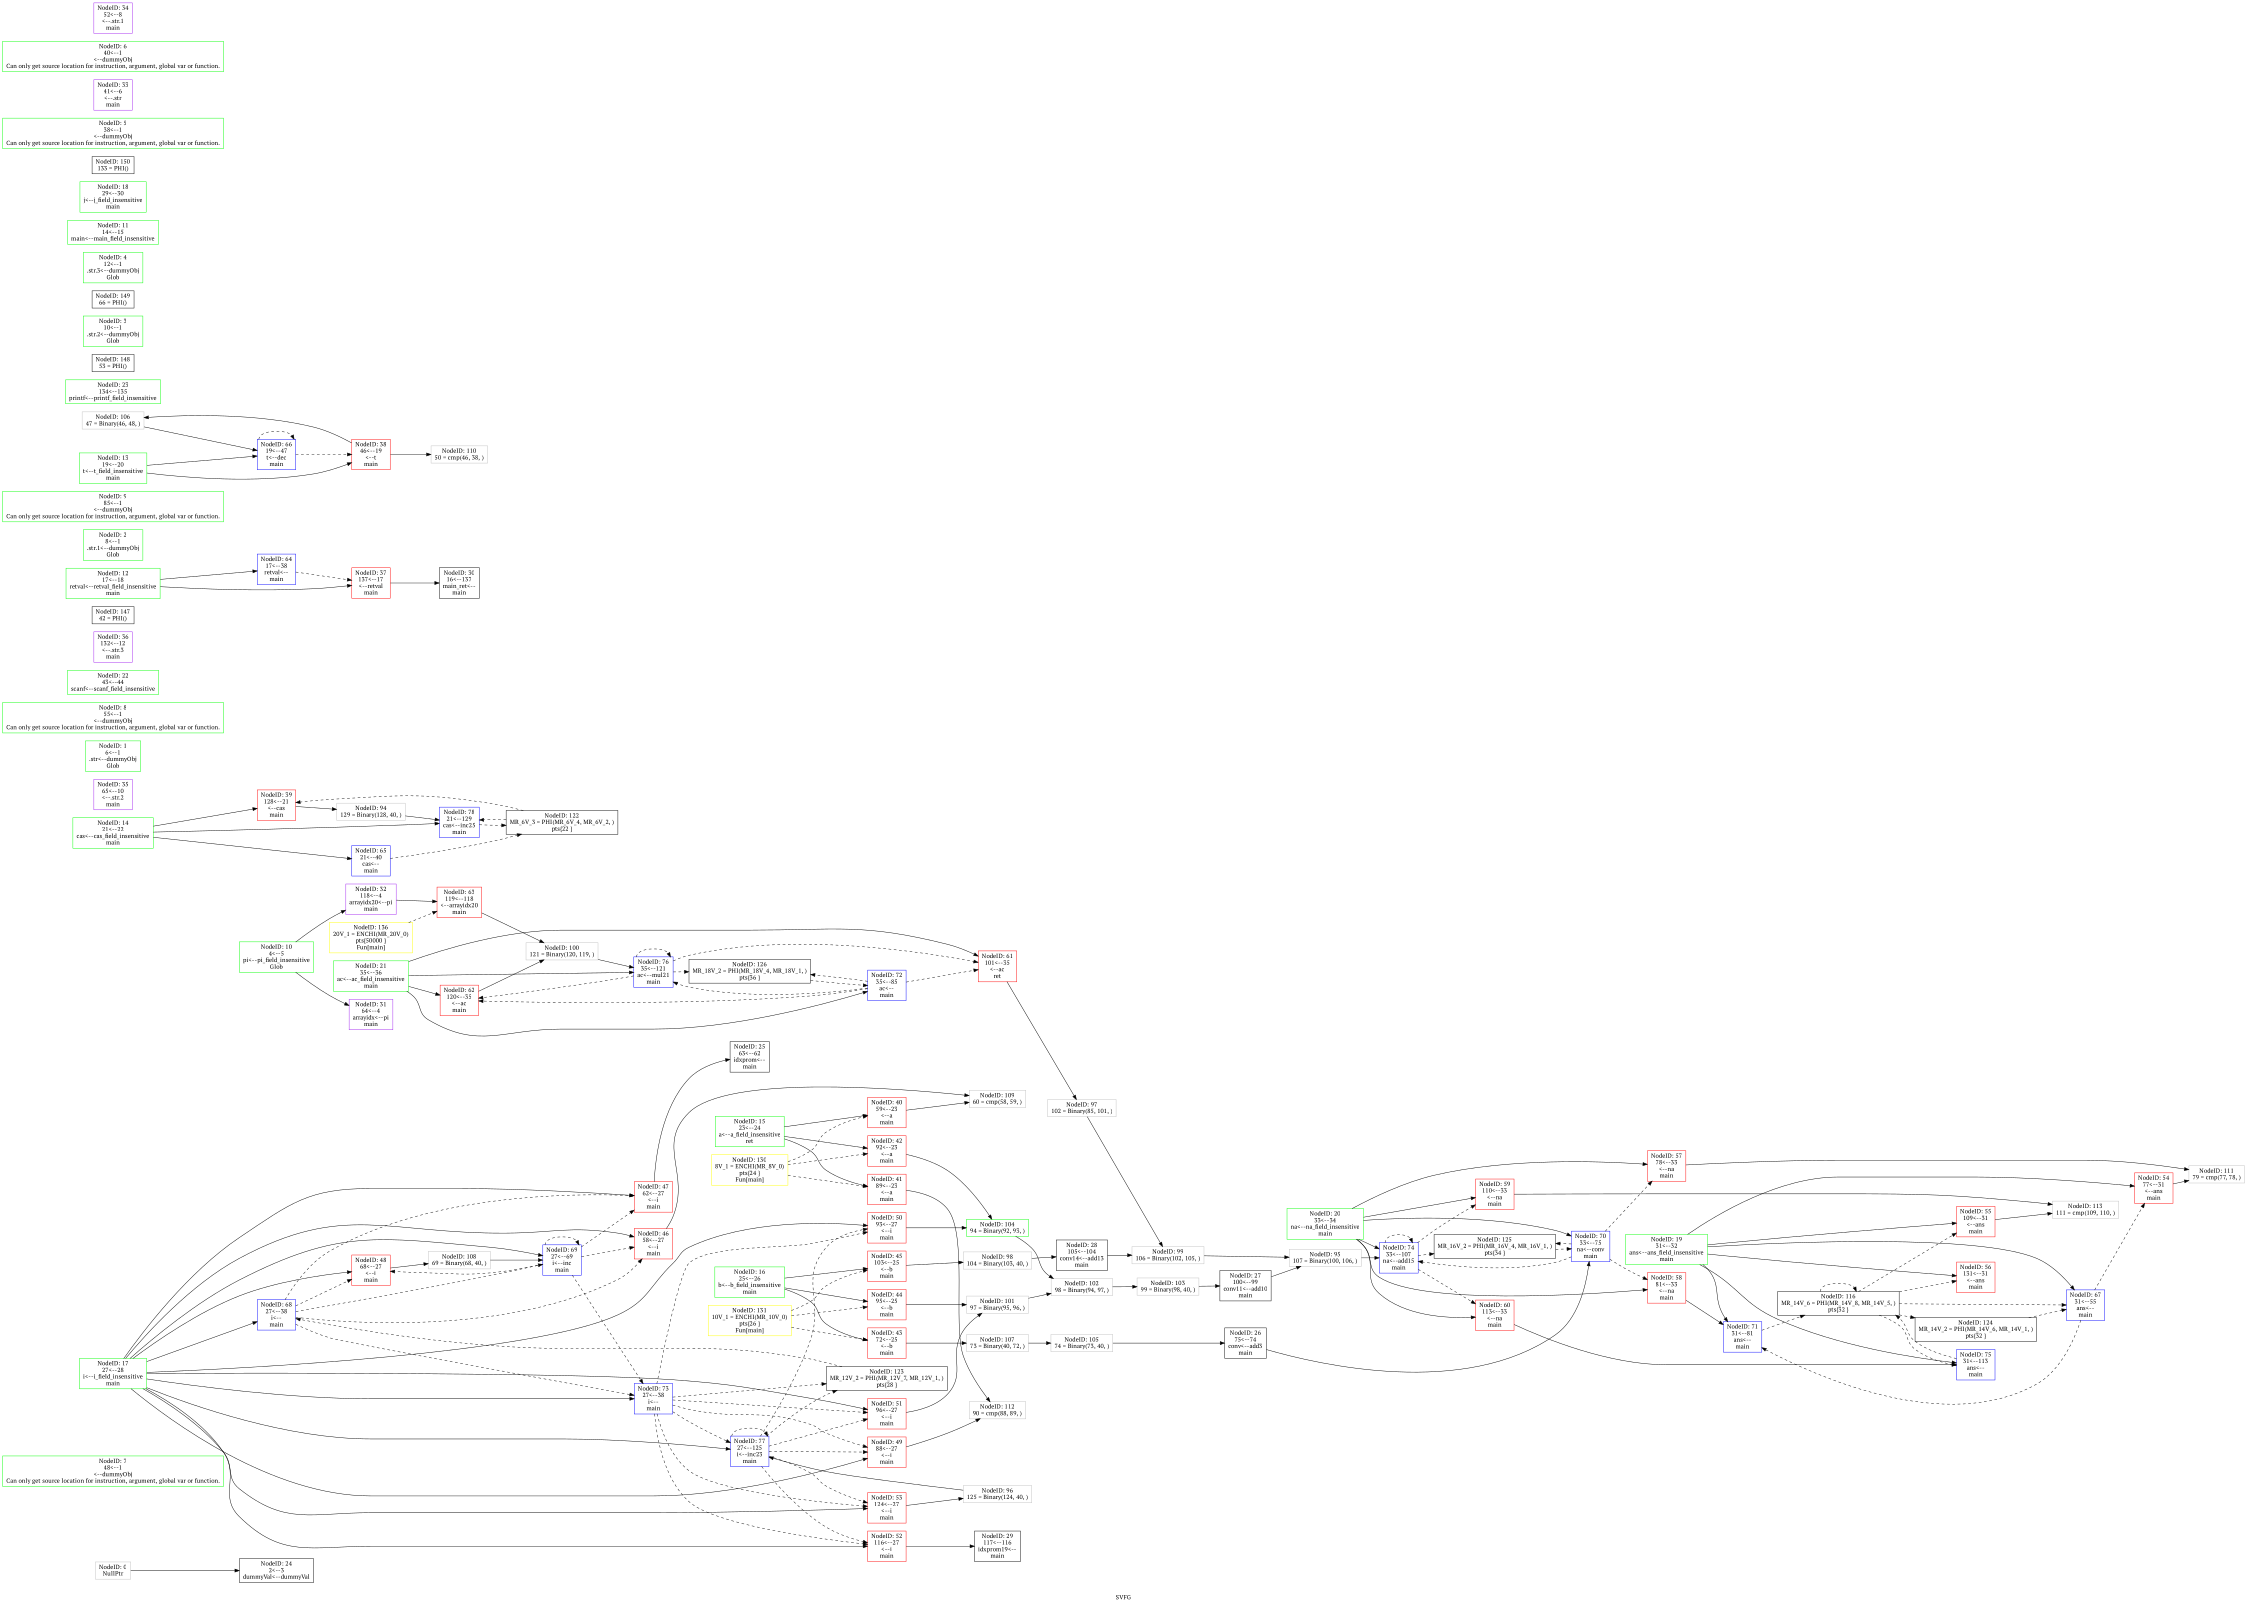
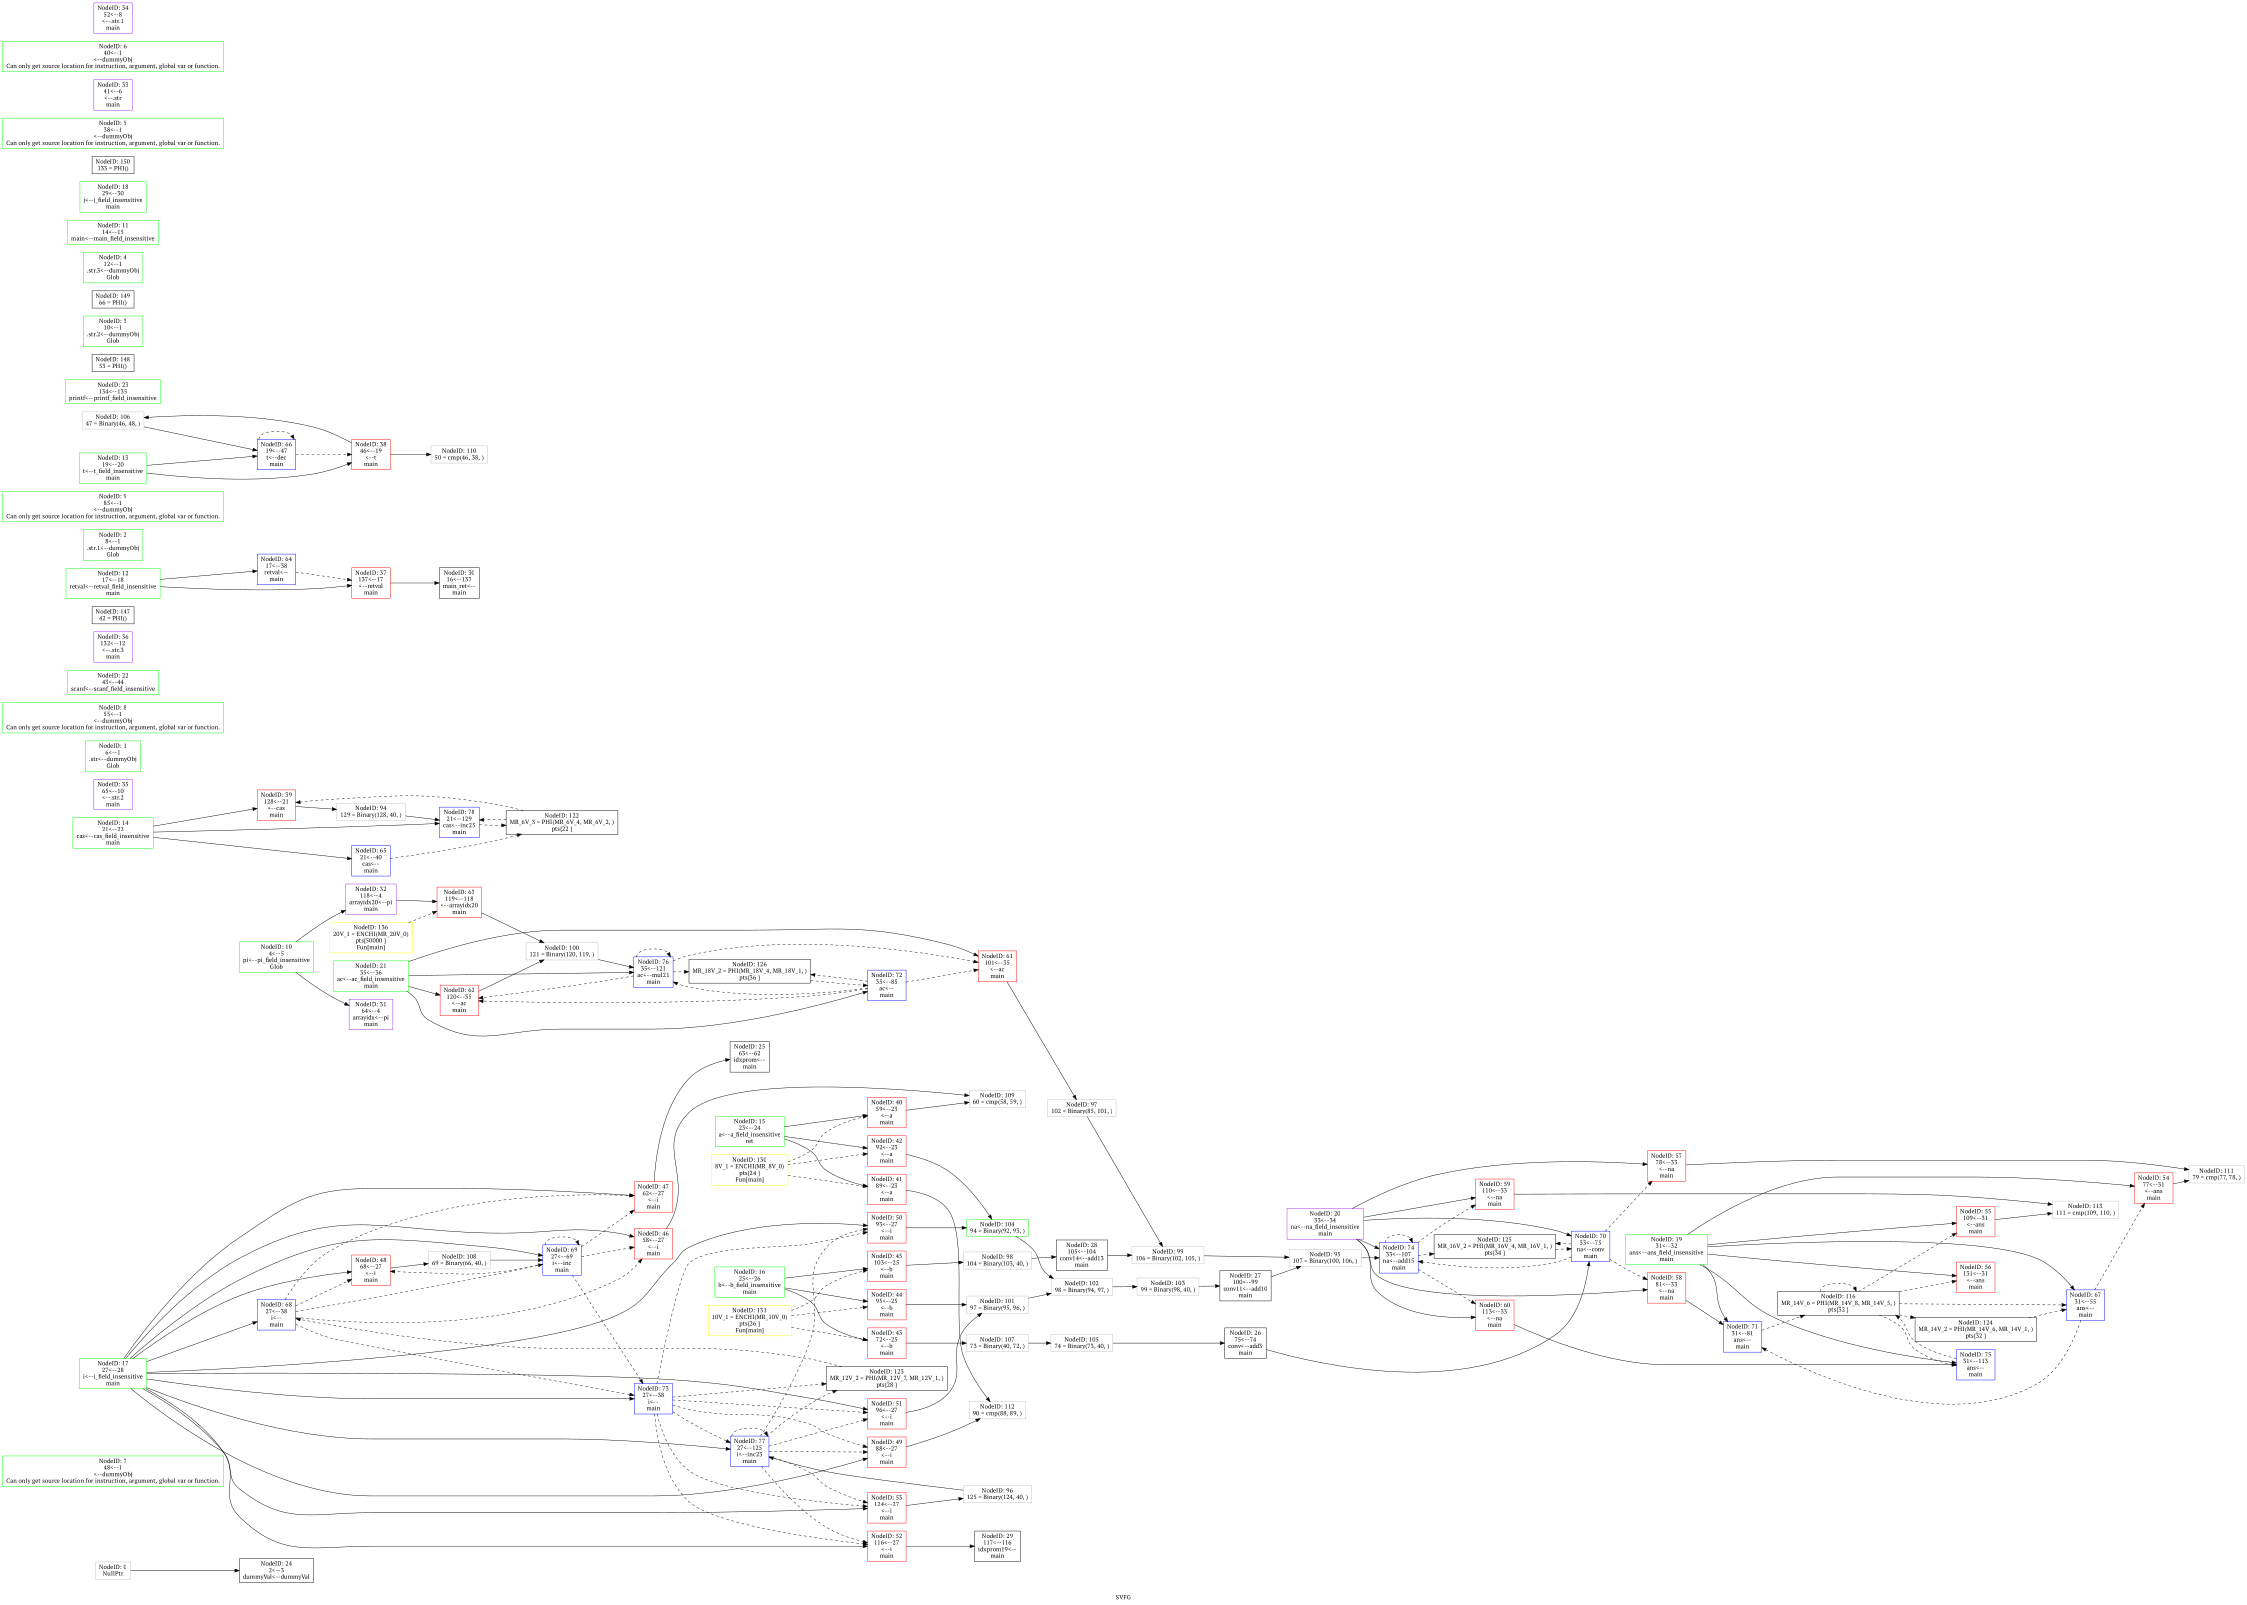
(998, 976) -> (998, 976)
(1325, 1224) -> (1325, 1224)
(459, 1263) -> (459, 1263)
